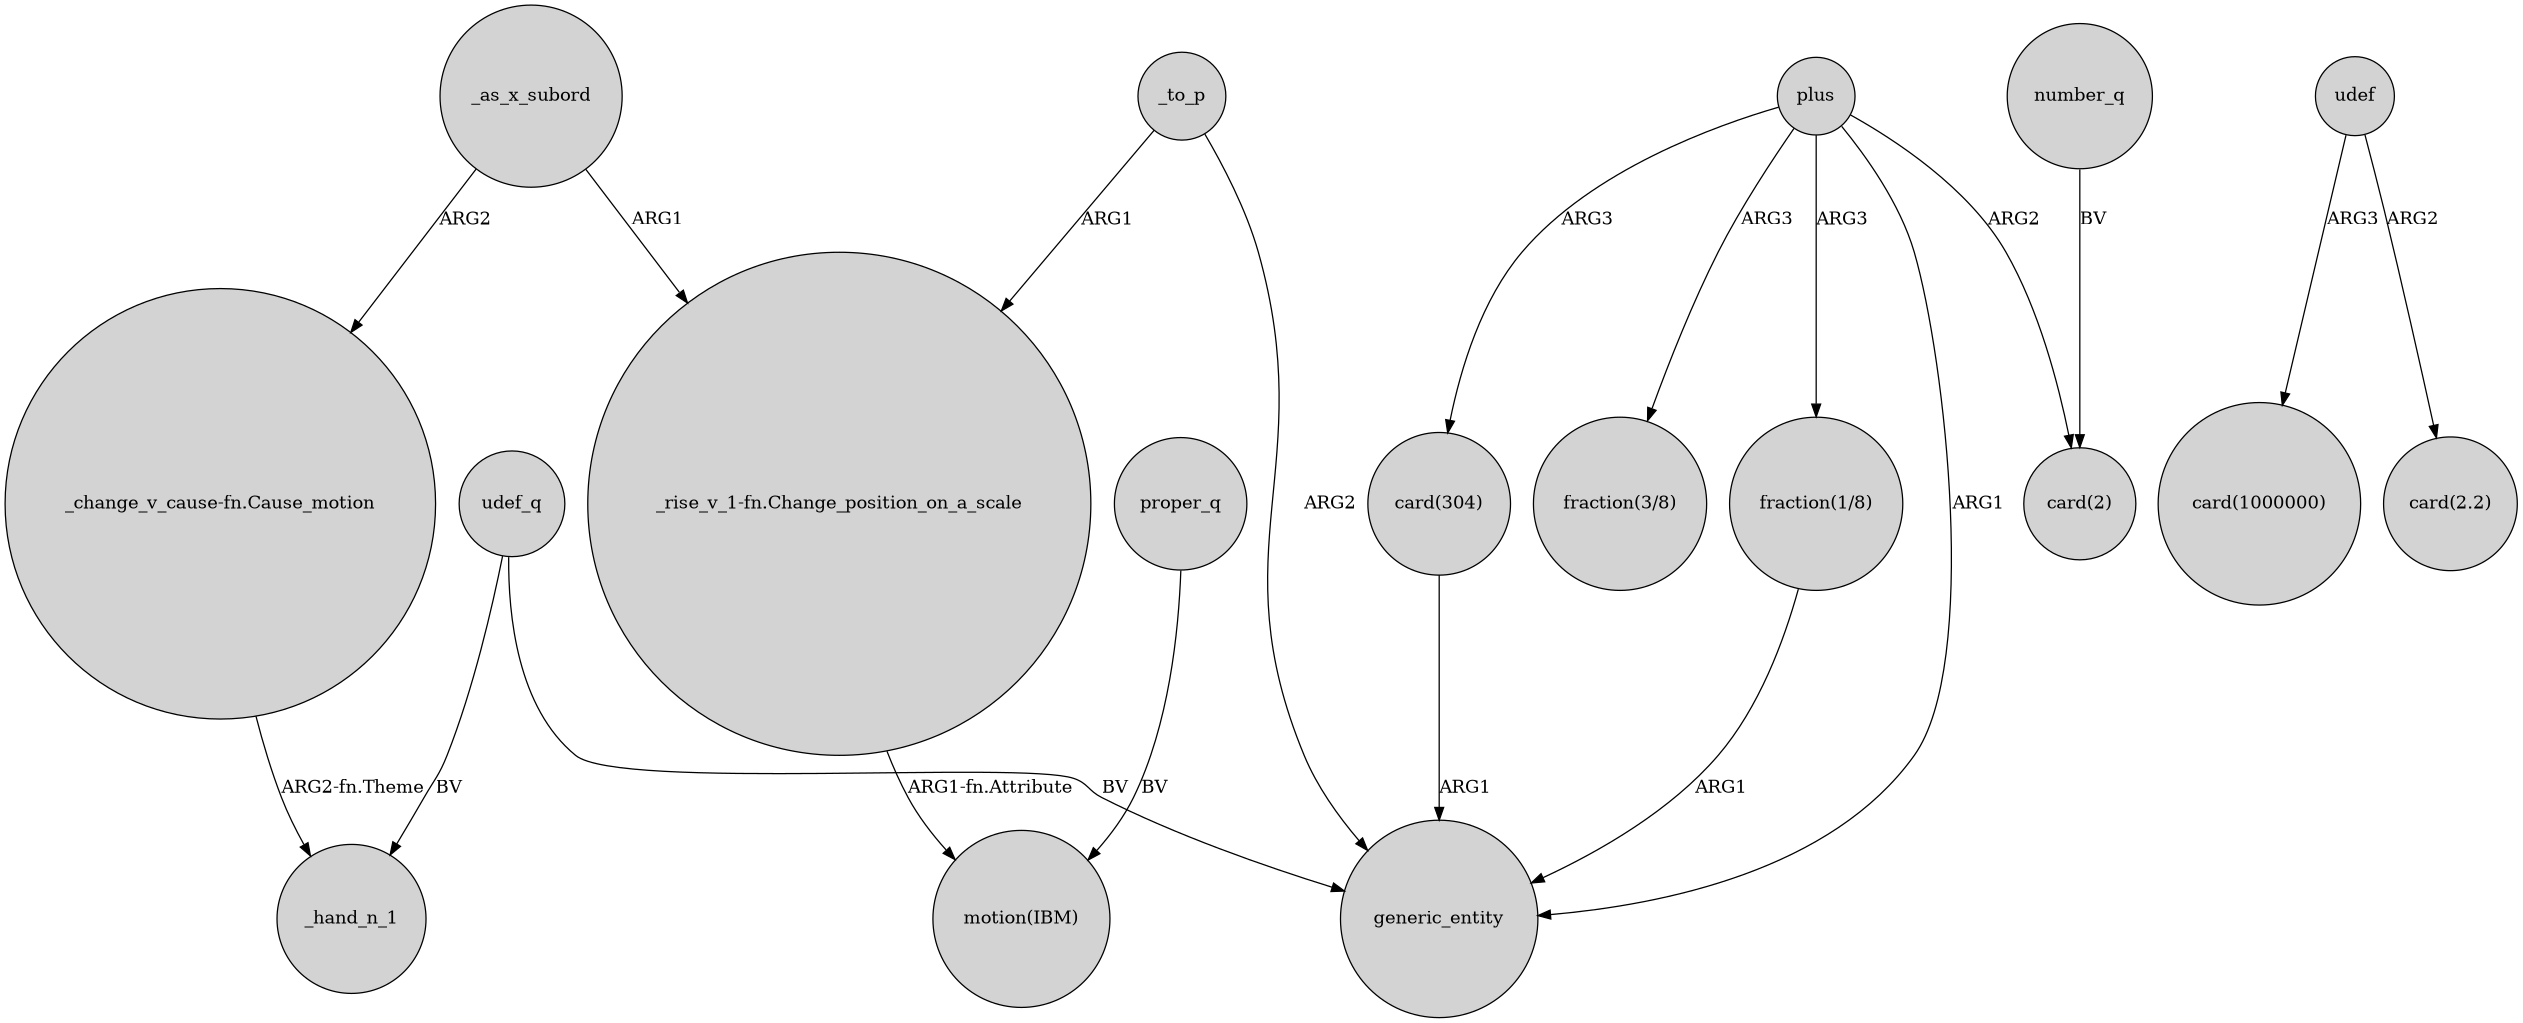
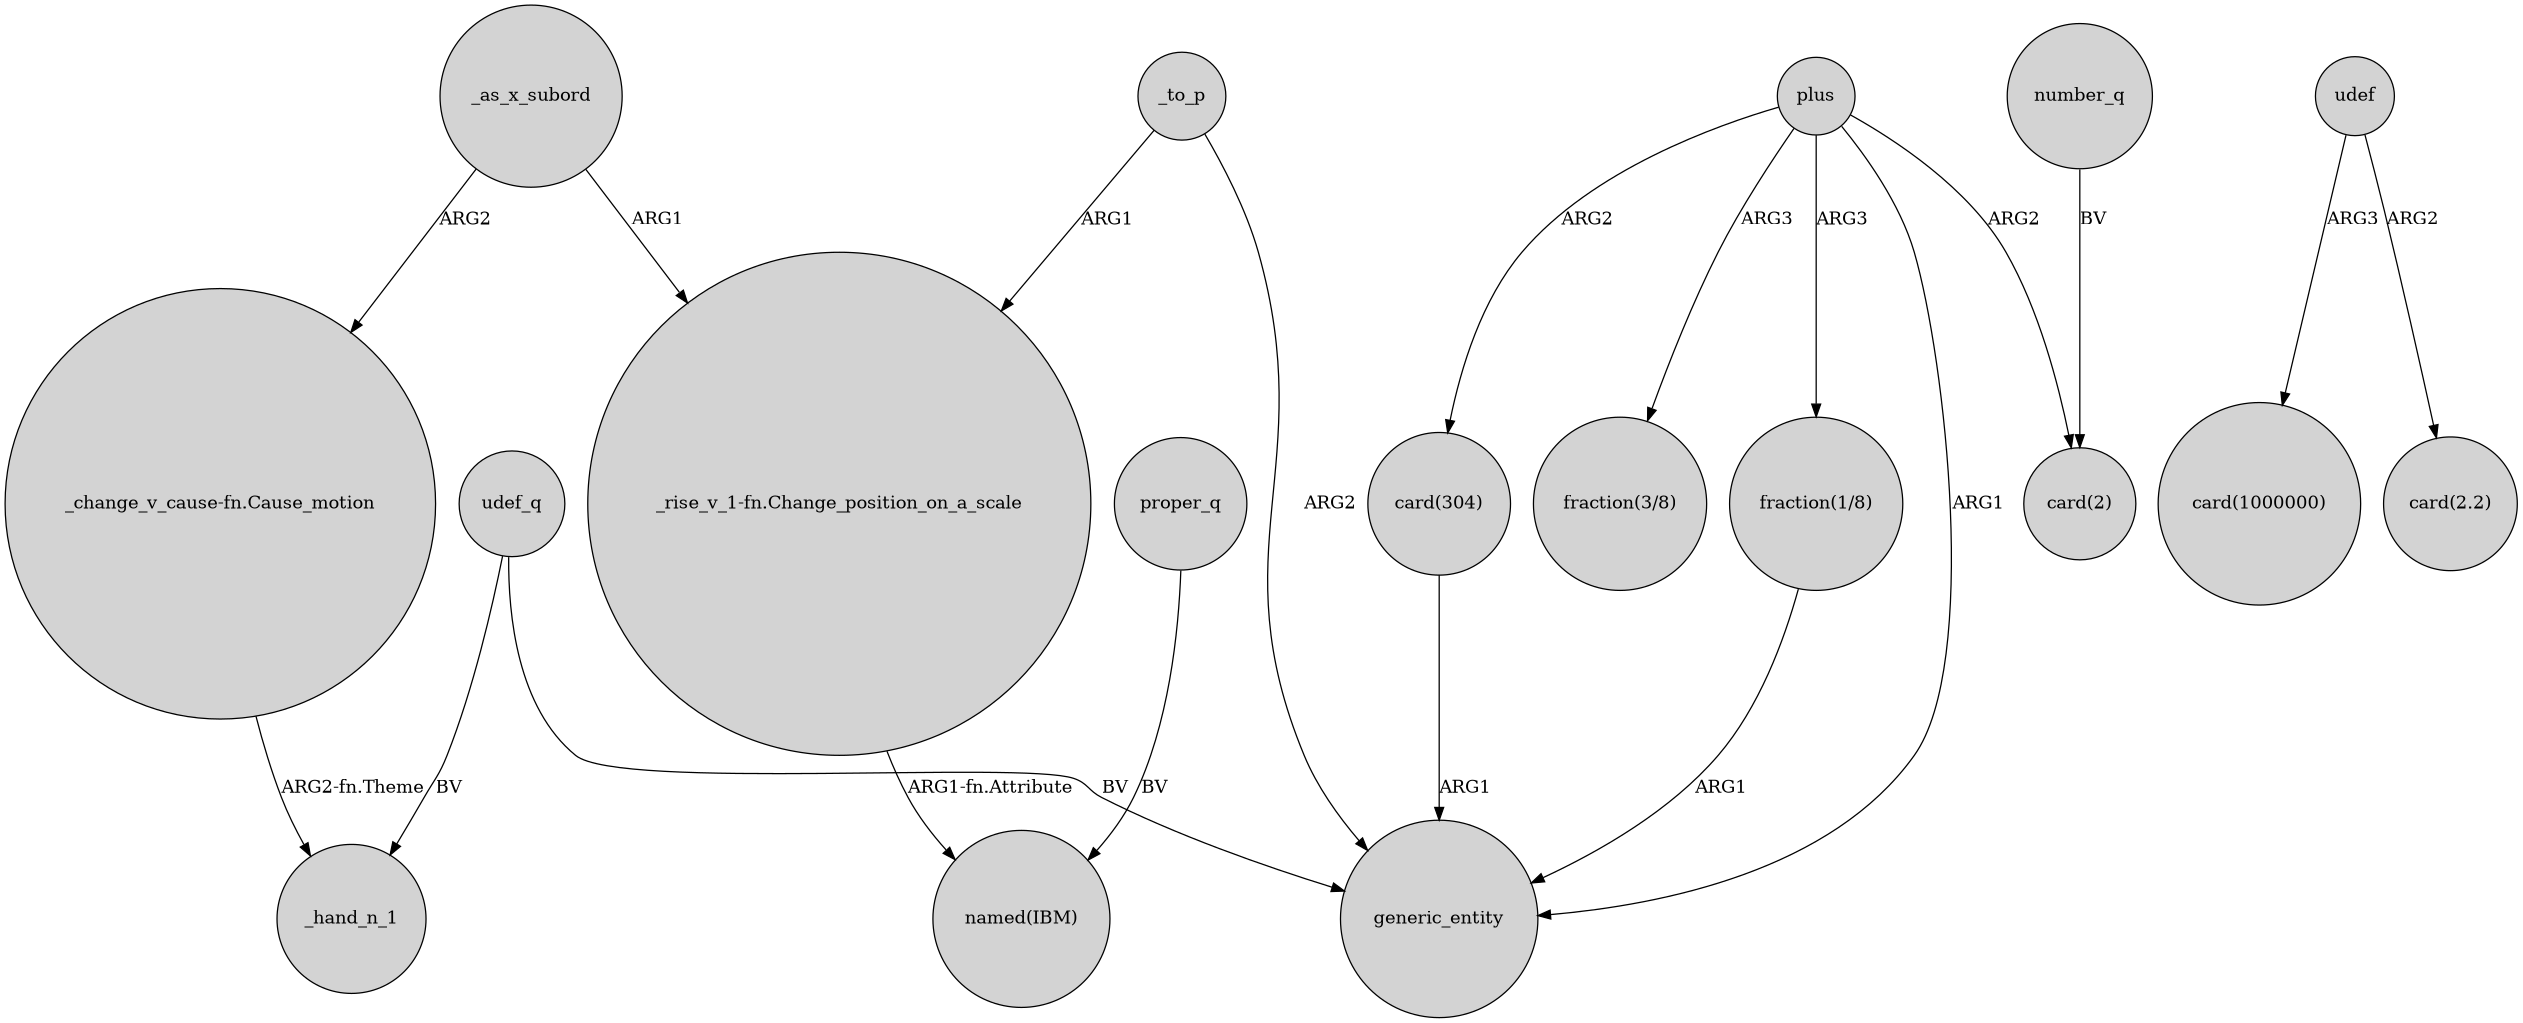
(1588, 220) -> (1588, 220)
(1021, 919) -> (1021, 919)
